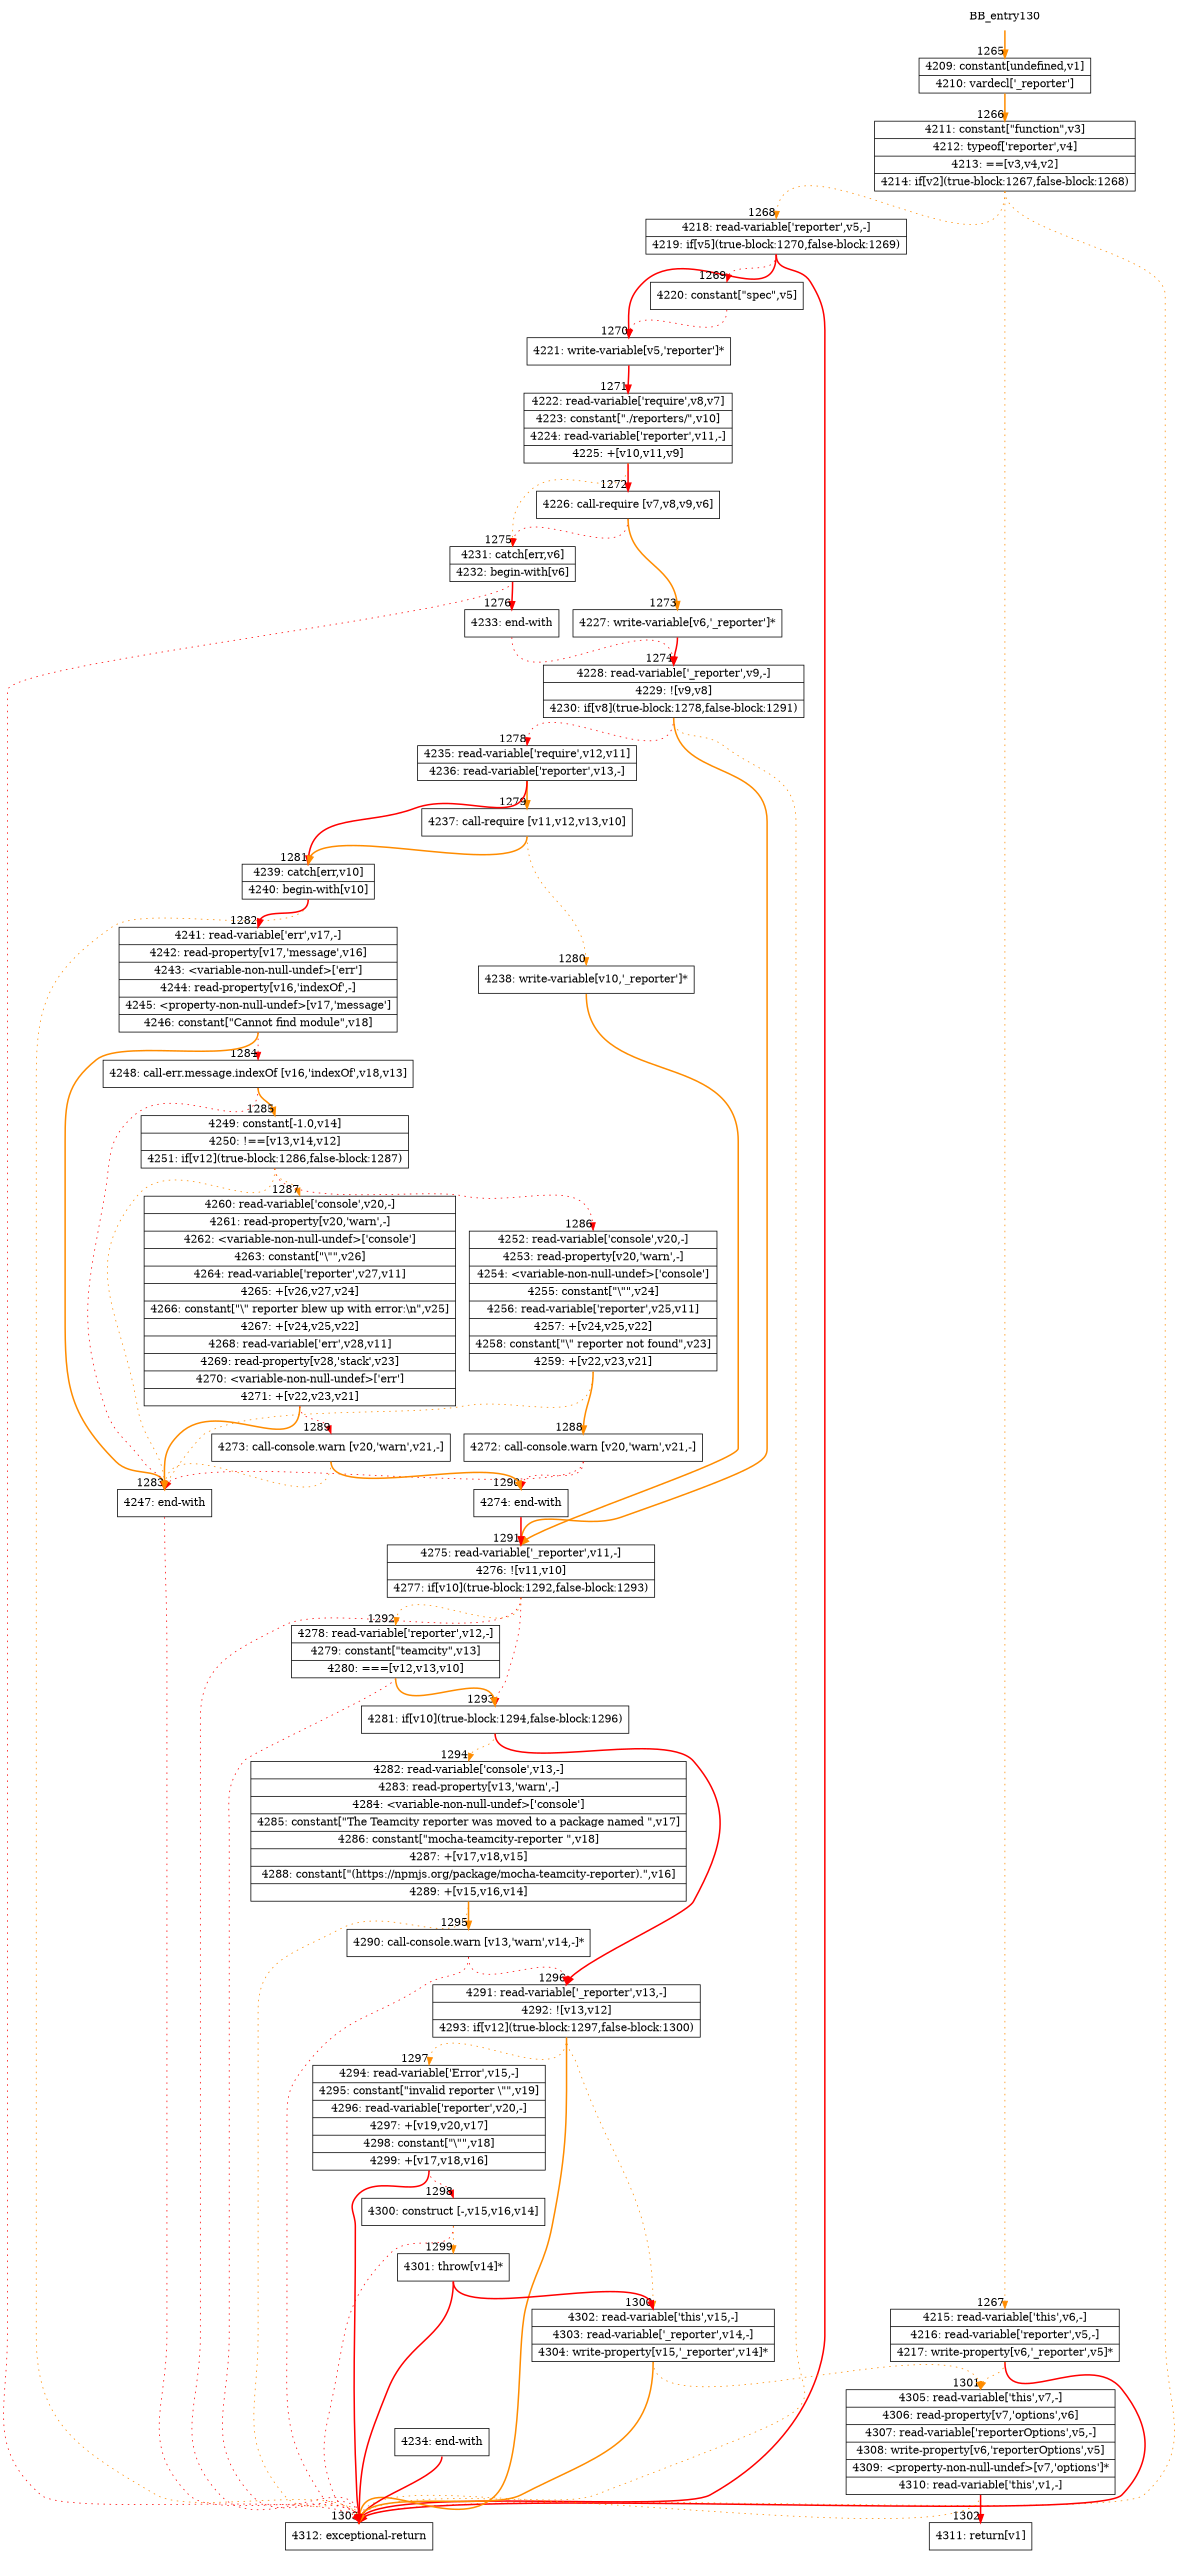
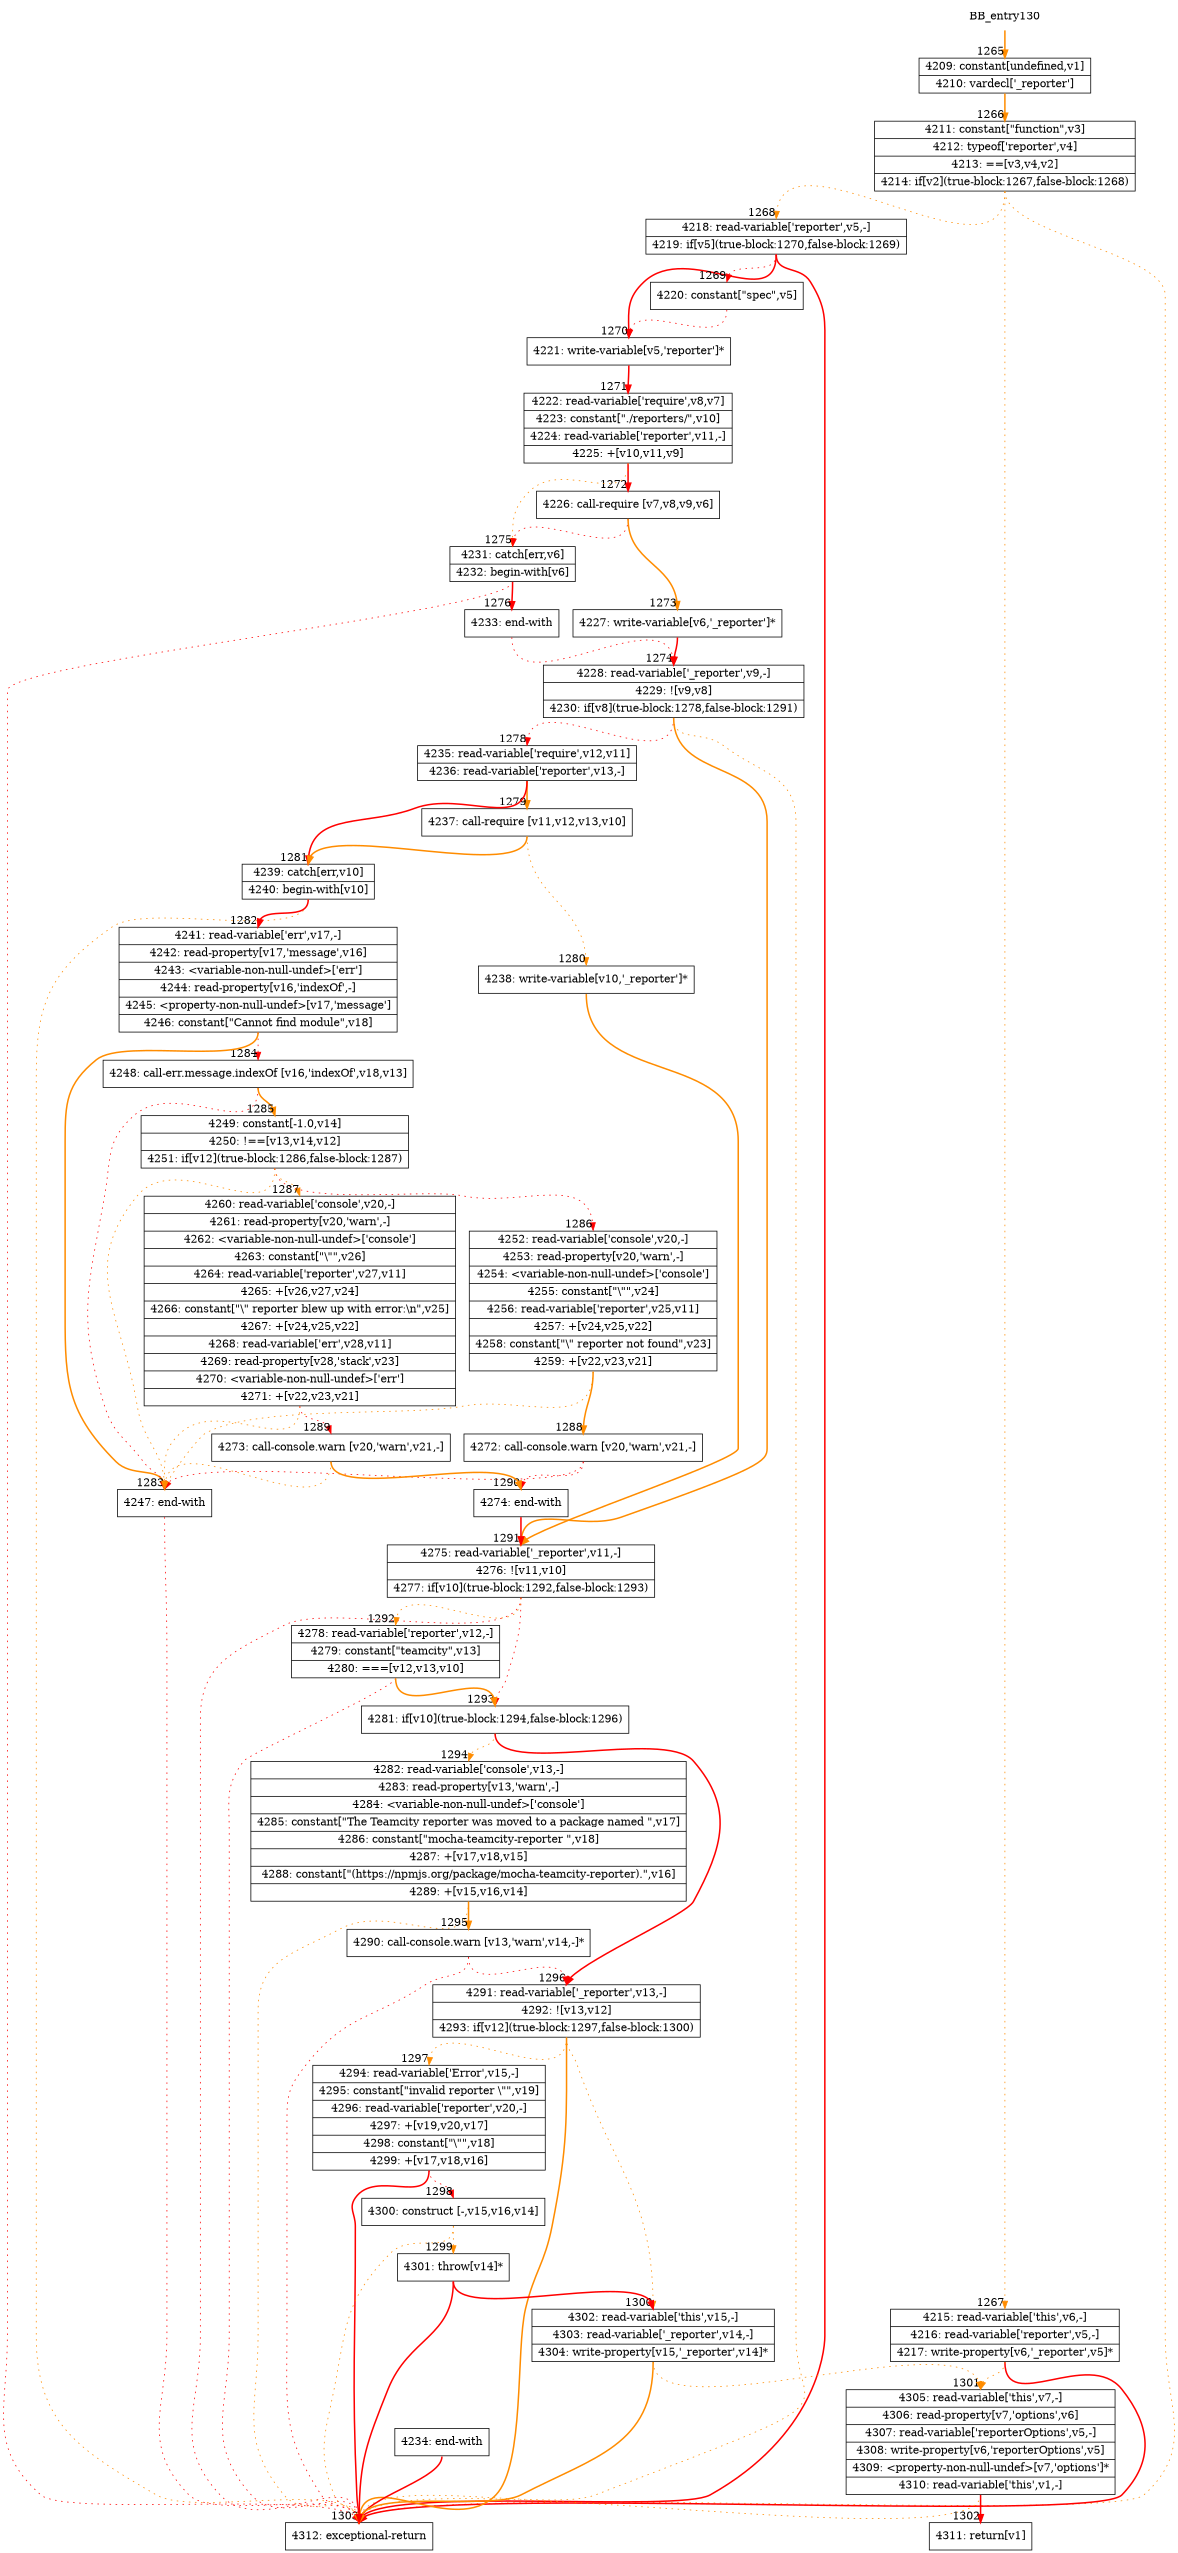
(220, 1421) -> (220, 1421)
(342, 2347) -> (342, 2347)
